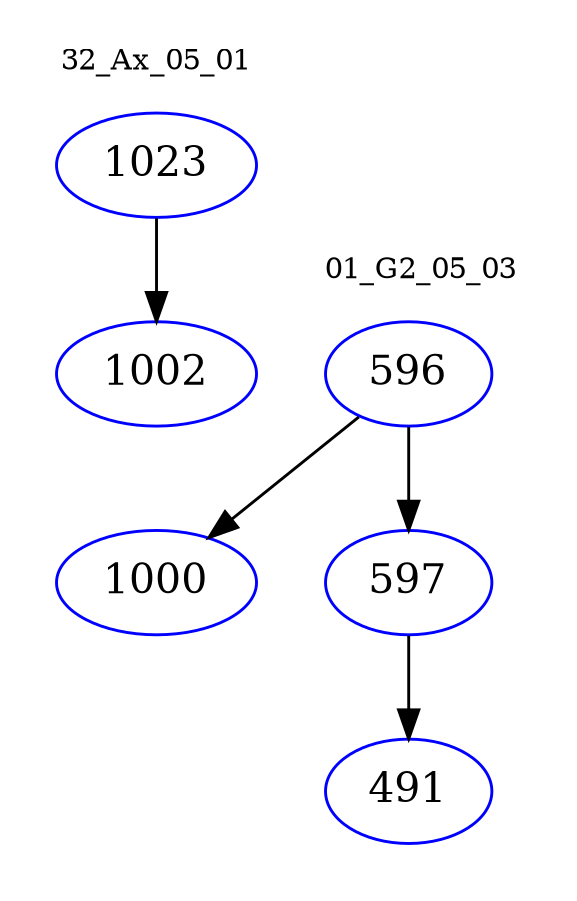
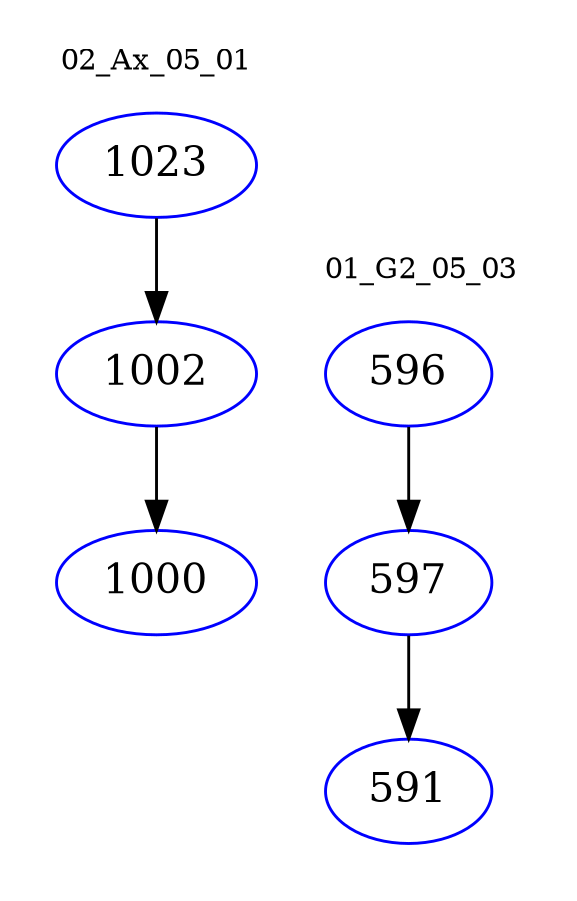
(157, 62) -> (157, 62)
(321, 448) -> (157, 464)
(409, 791) -> (409, 791)
